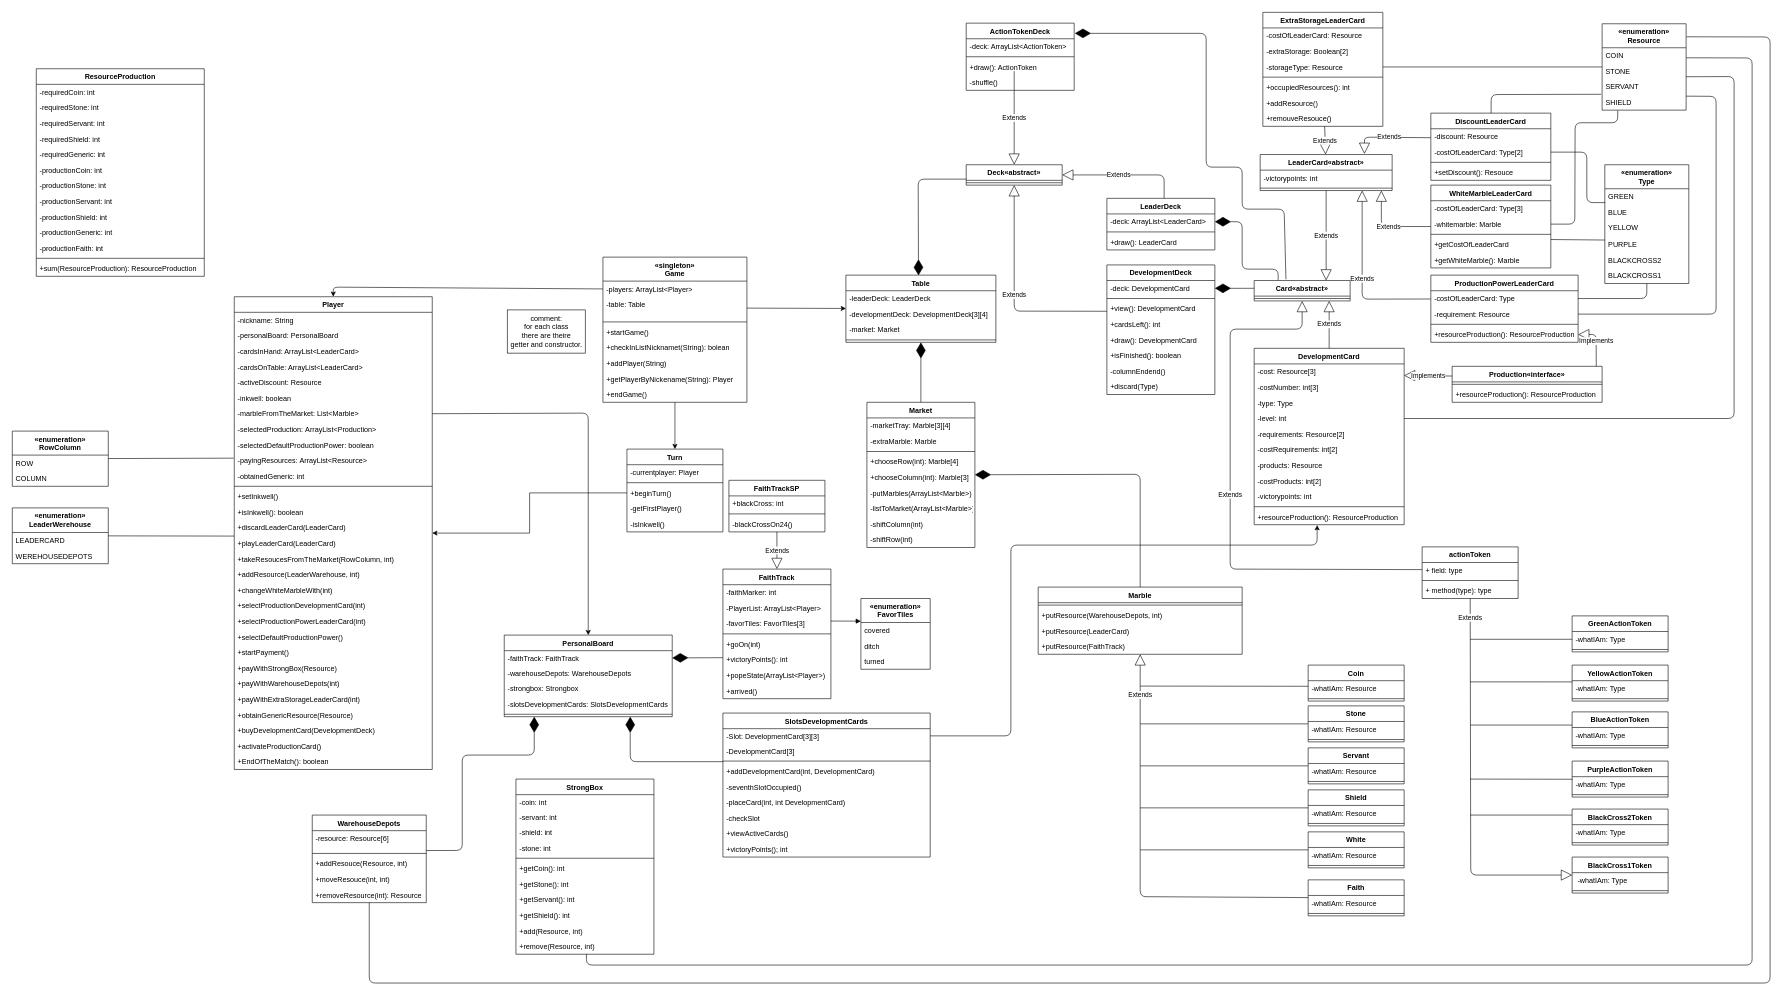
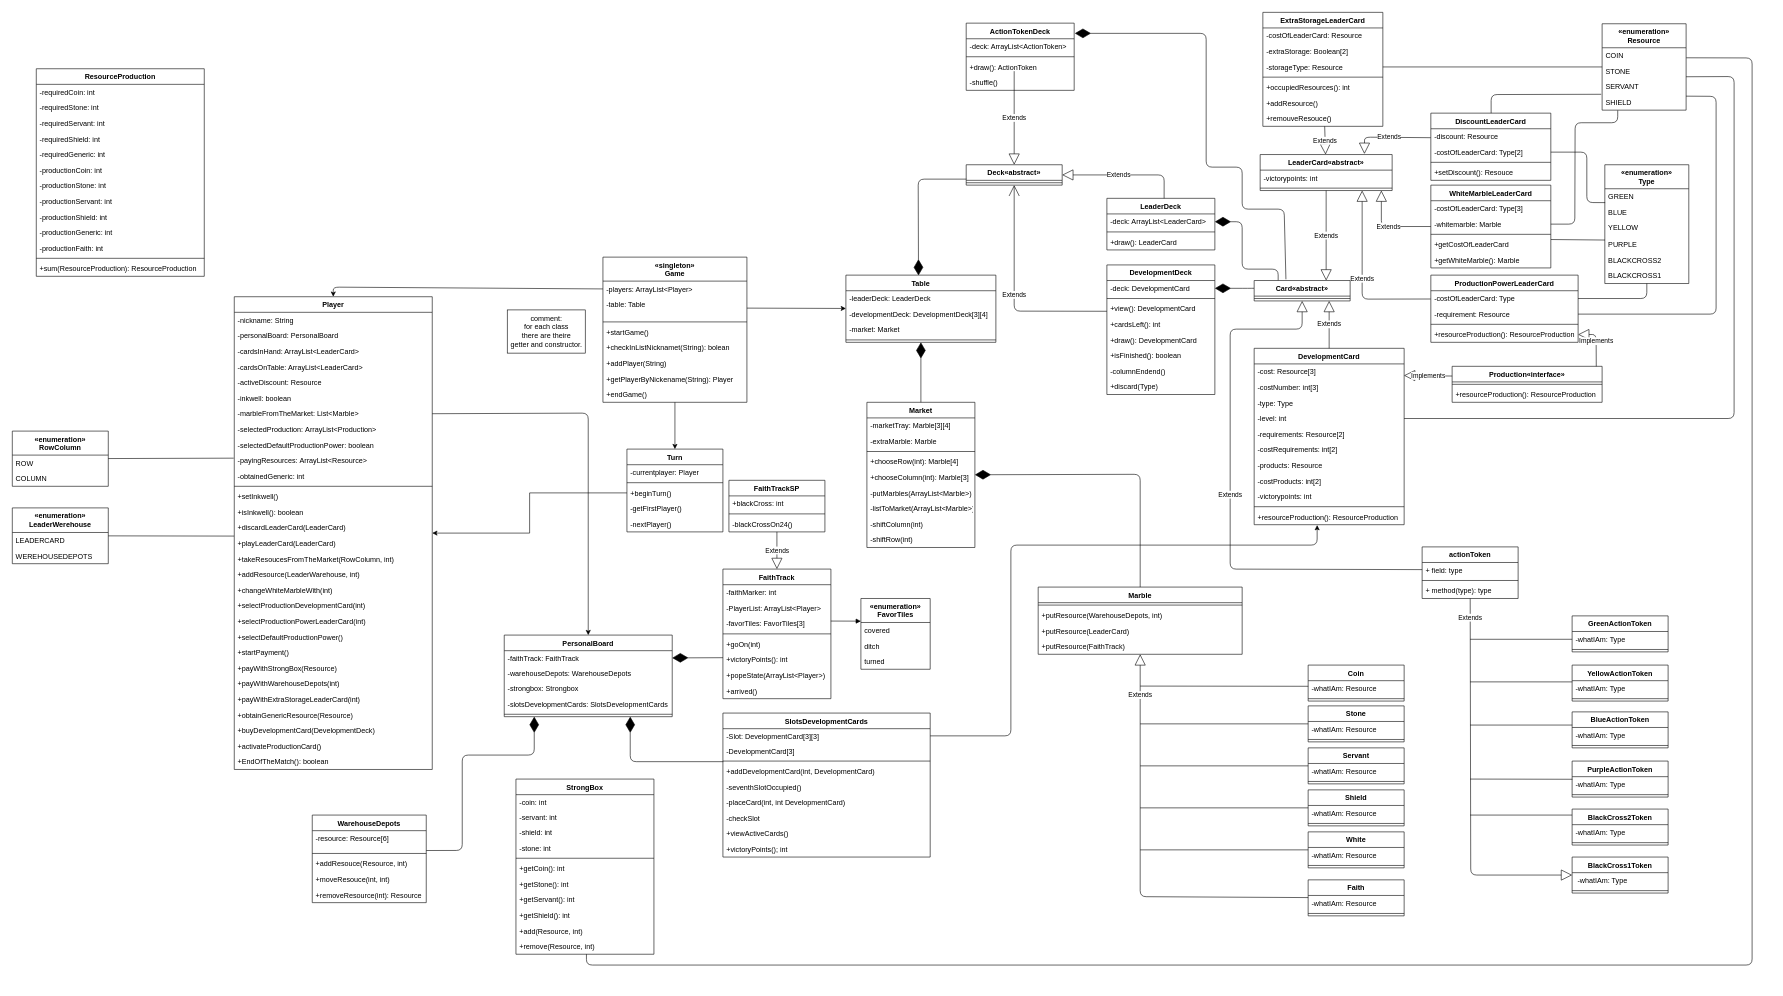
(1014, 197) -> (1014, 192)
(652, 524) -> (656, 524)
(1543, 983) -> none
